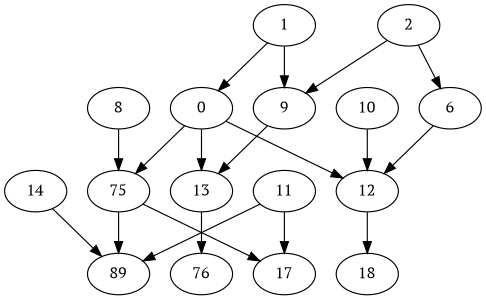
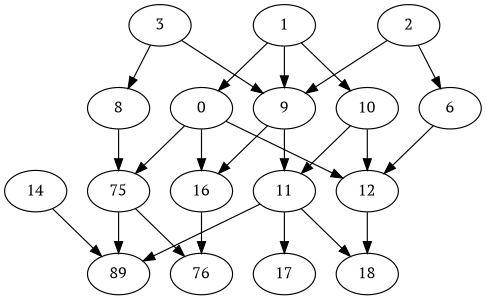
none -> (160, 25)
none -> (322, 63)
none -> (284, 142)
none -> (330, 146)
(201, 191) -> (201, 191)
none -> (322, 228)
(193, 229) -> (156, 228)
